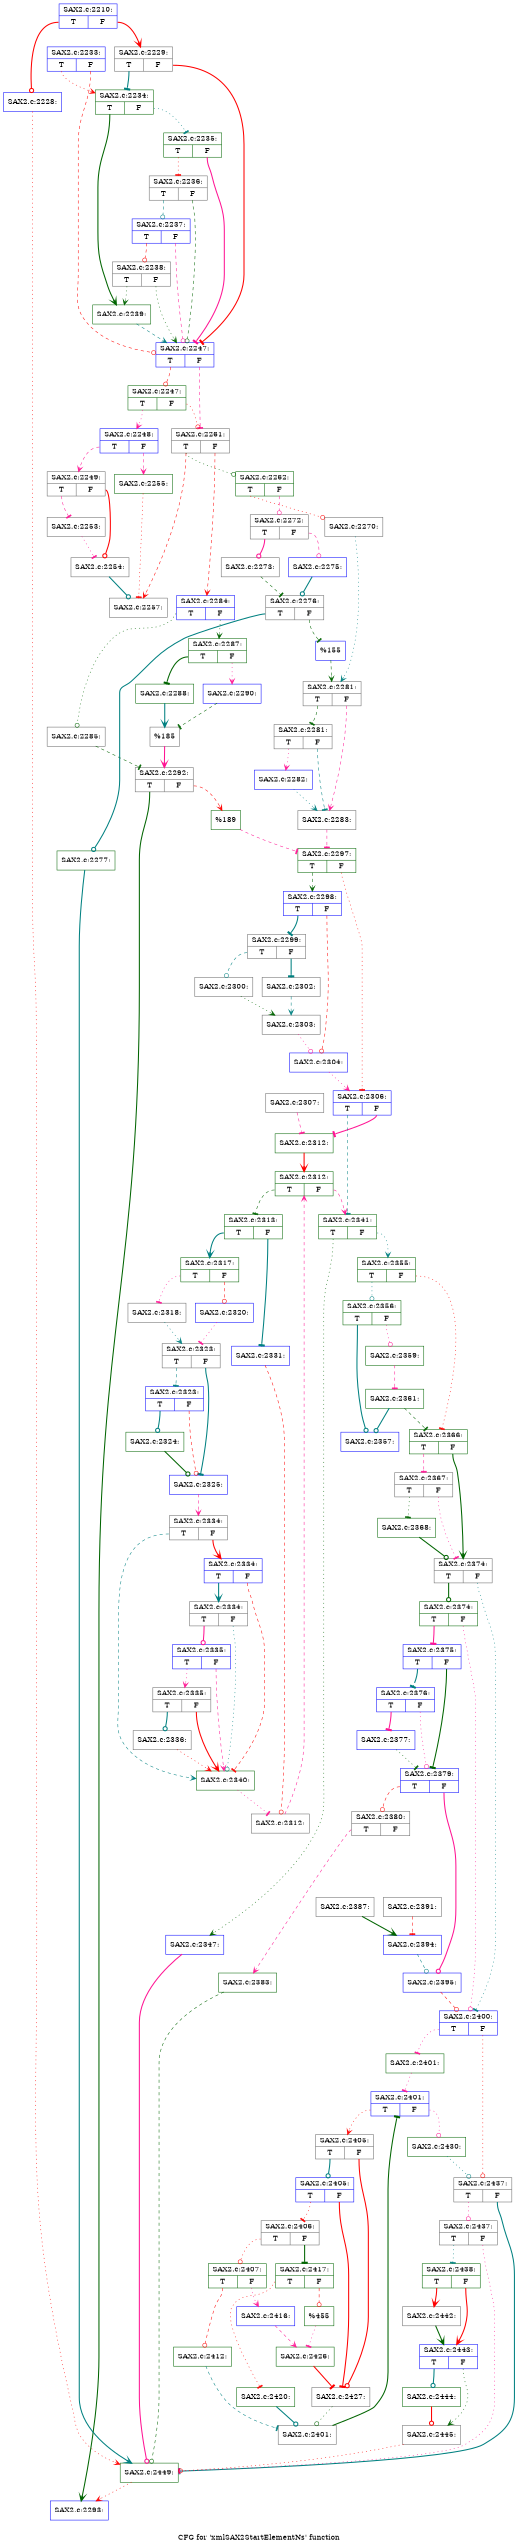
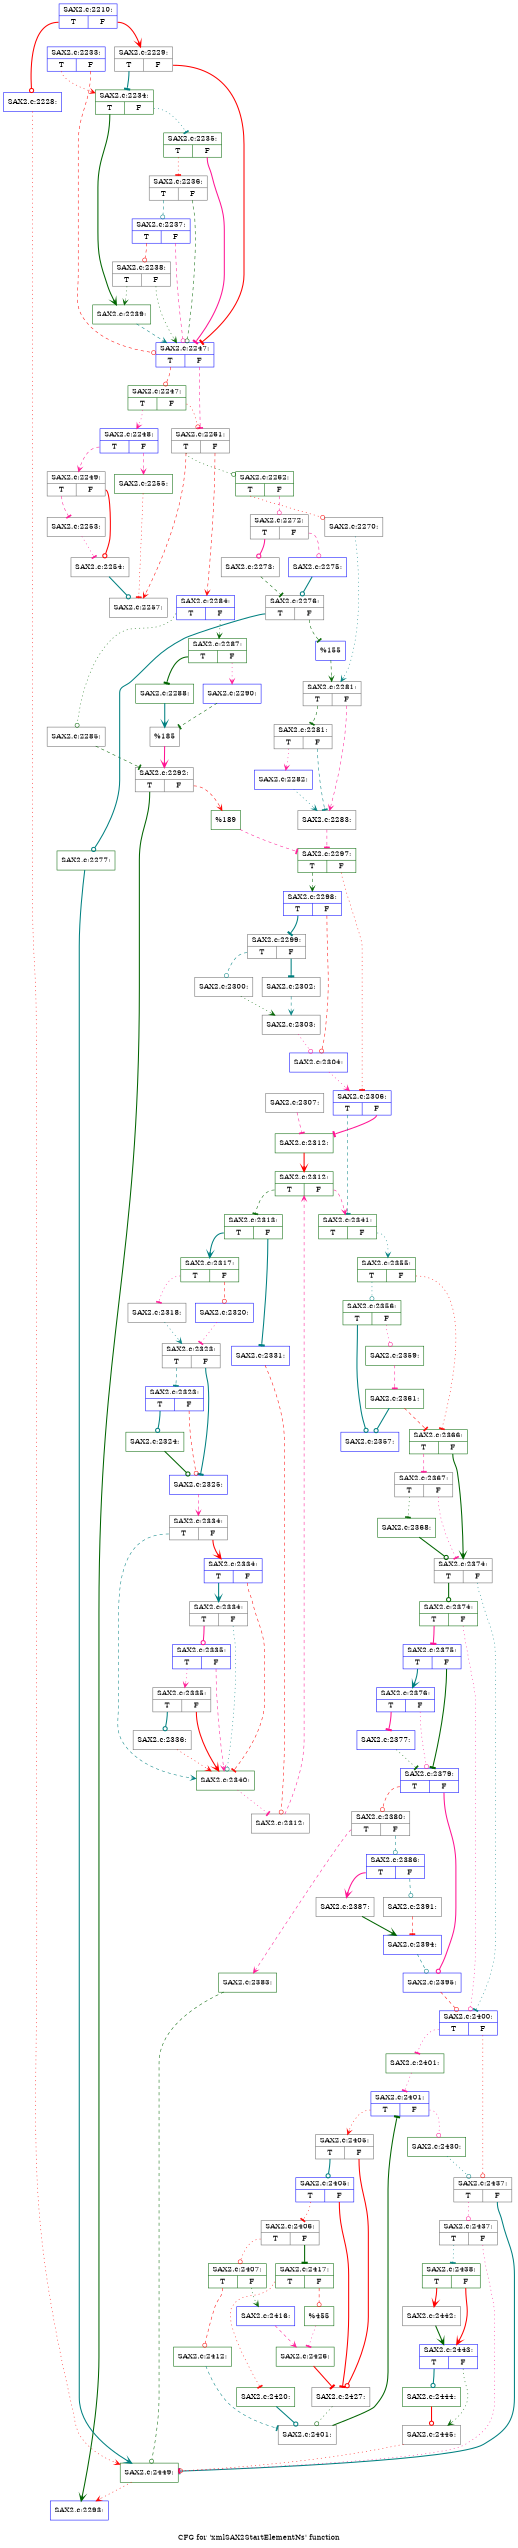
(414, 1418) -> (414, 1418)
(417, 1676) -> (417, 1676)
none -> (395, 1867)
(195, 1945) -> none
(252, 2292) -> (252, 2292)
